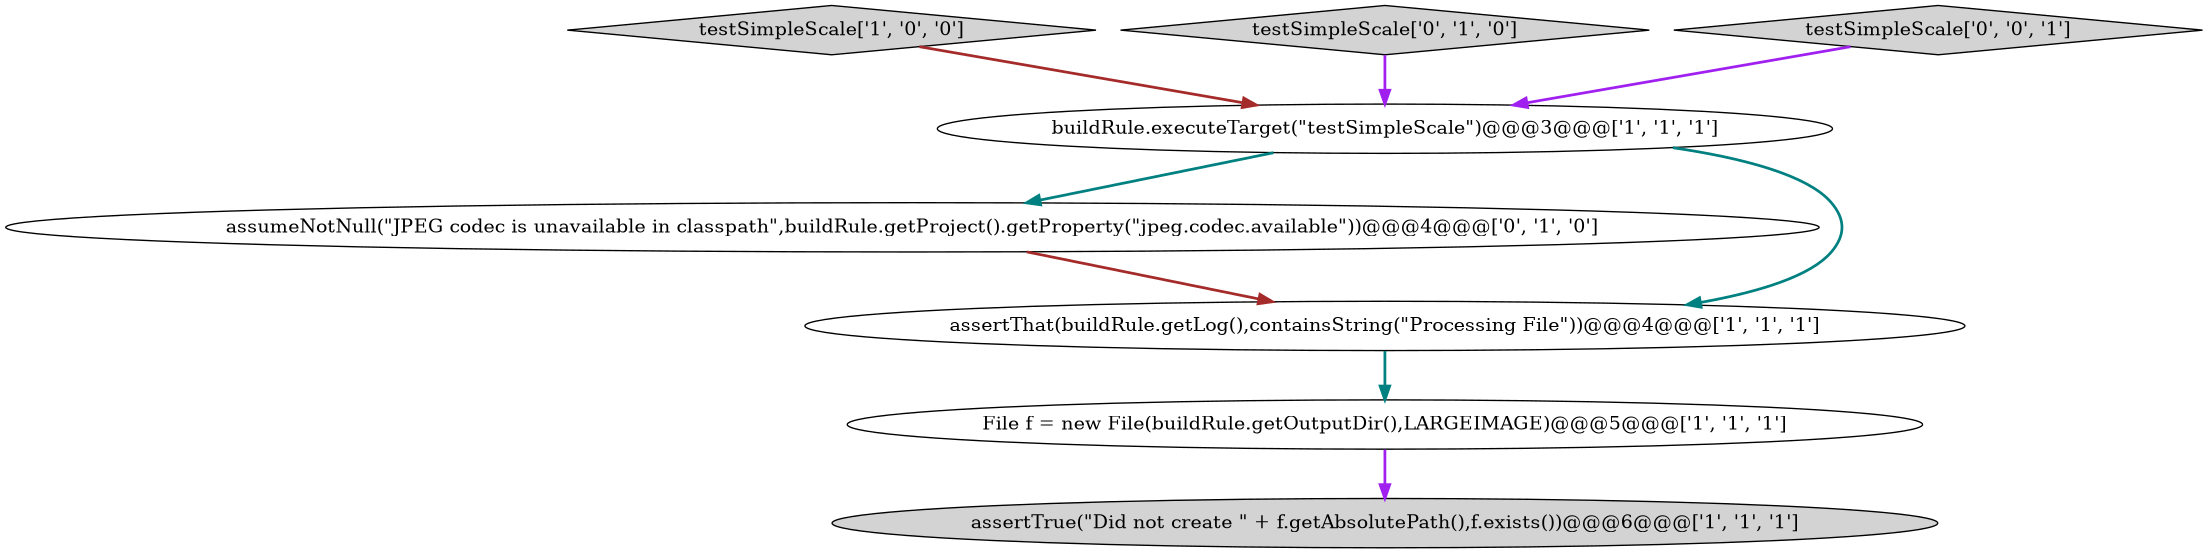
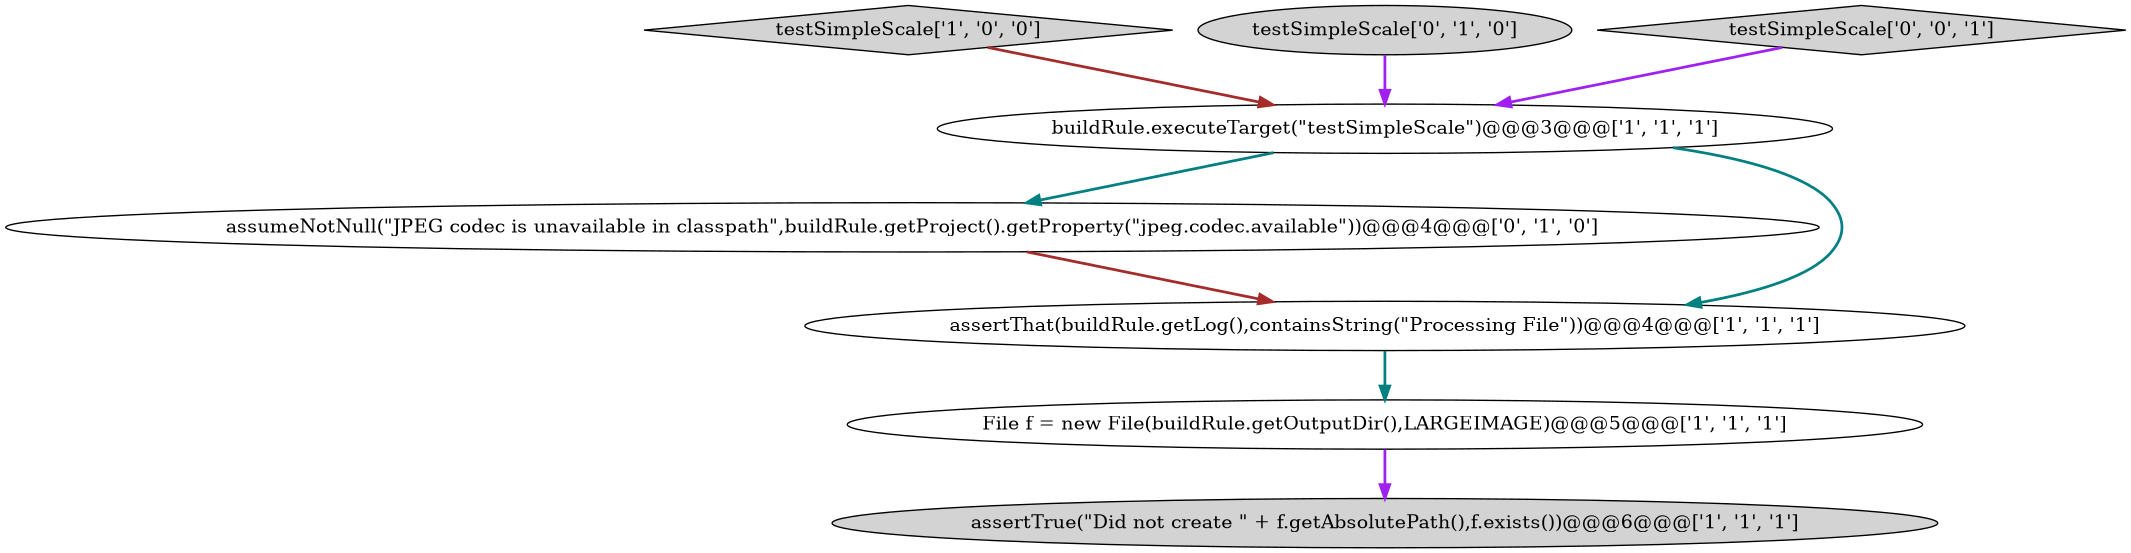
(1385, 30) -> (1385, 30)
